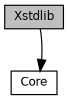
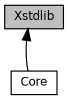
(42, 44) -> (26, 56)
